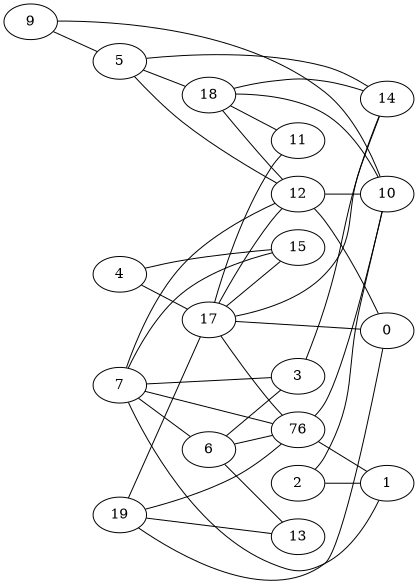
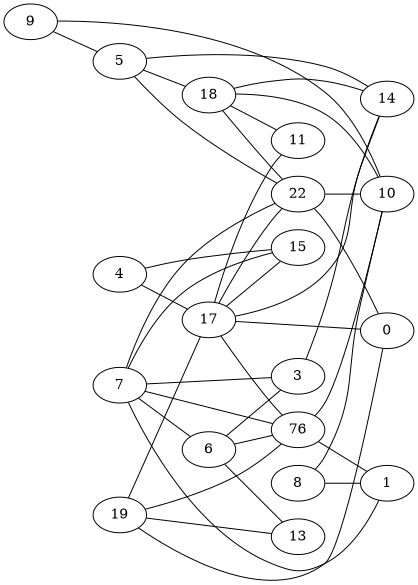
(298, 194) -> (298, 194)
(298, 483) -> (298, 483)
